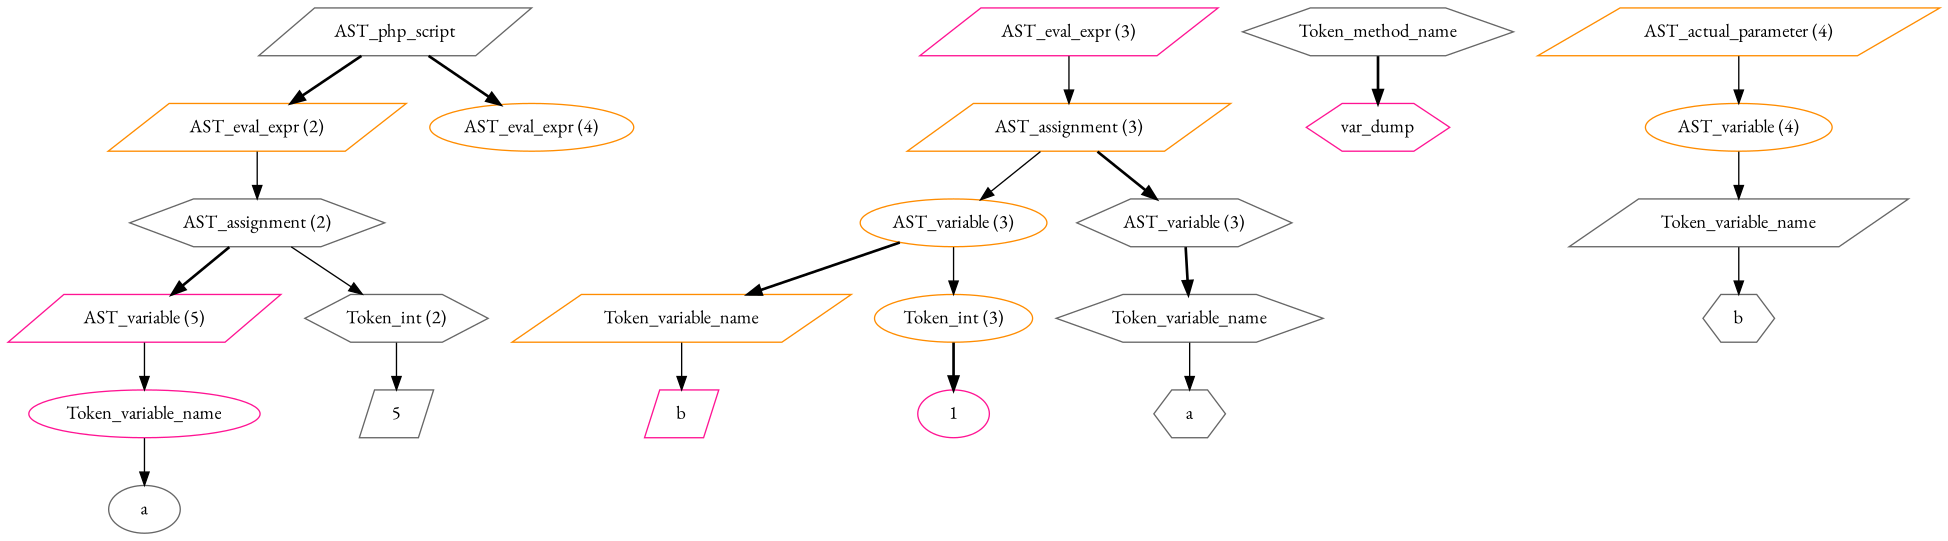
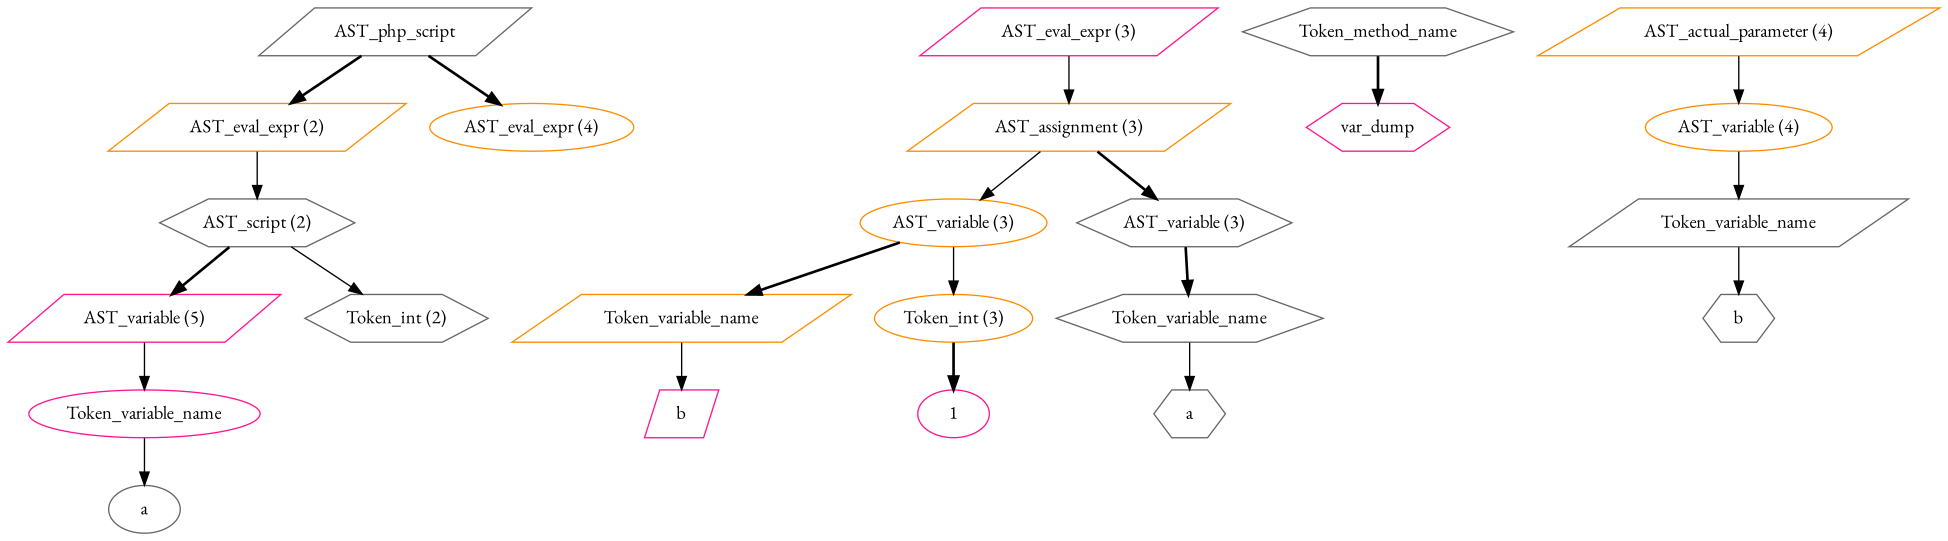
(257, 223) -> (257, 223)
(396, 414) -> none
